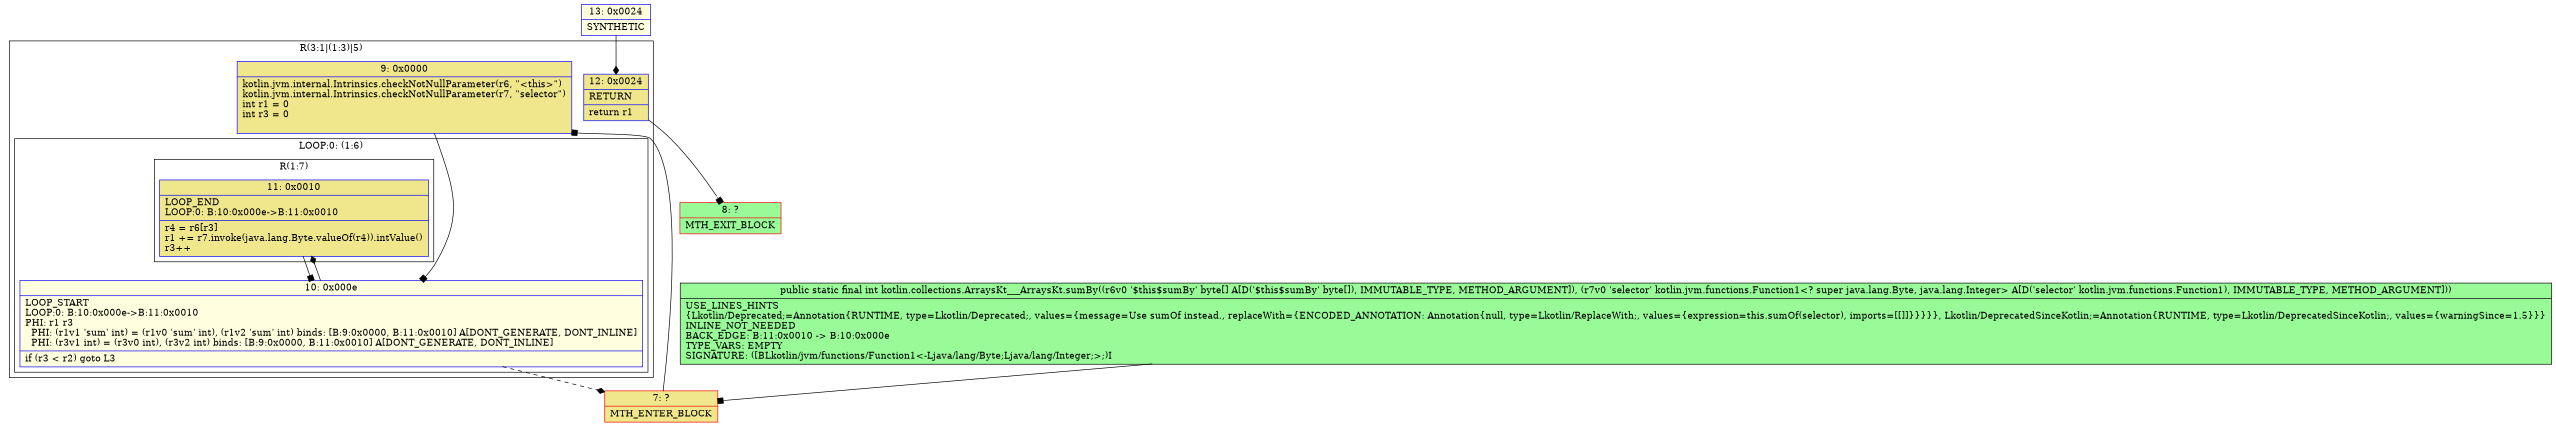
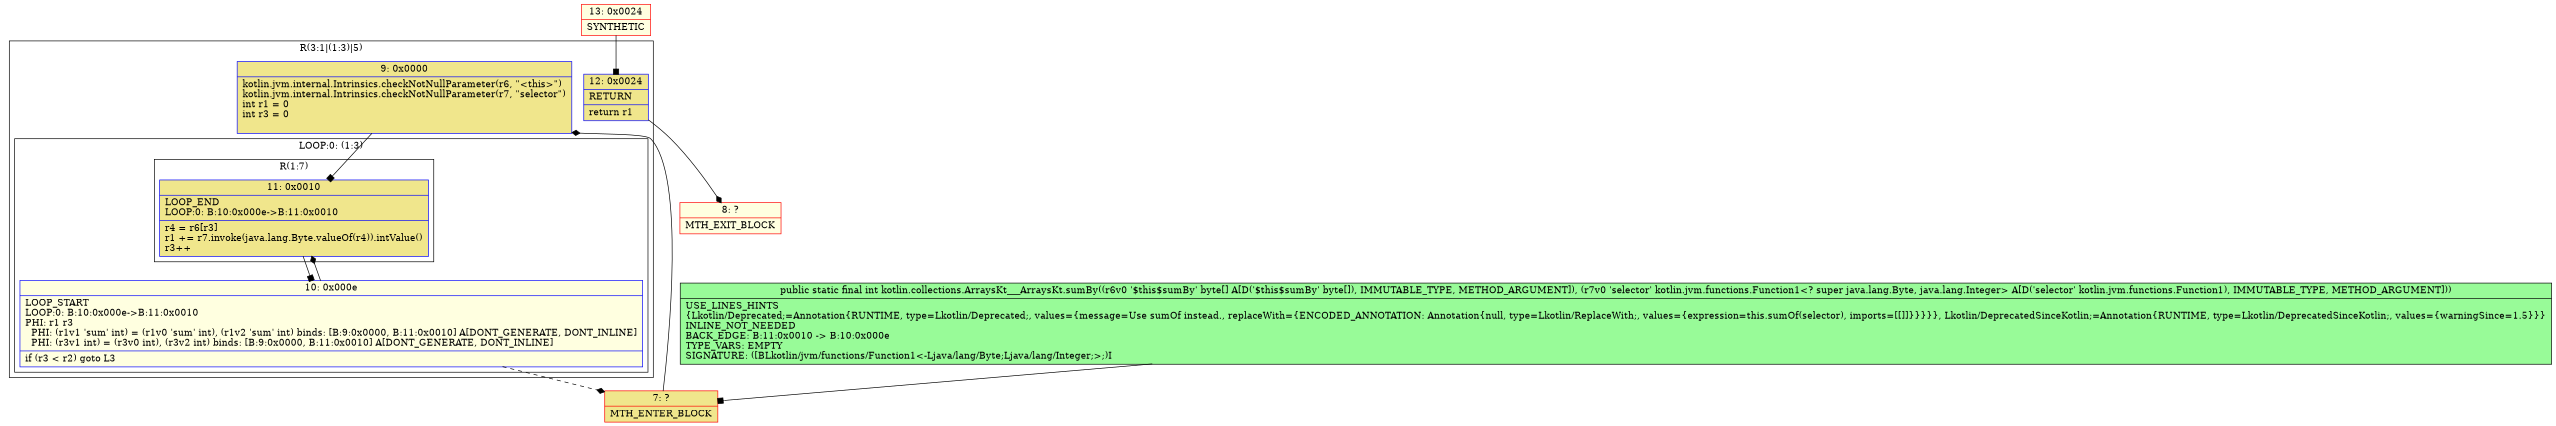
(616, 20) -> (616, 20)
(616, 51) -> (616, 51)
(331, 146) -> (331, 146)
(686, 155) -> (686, 155)
(453, 206) -> (353, 154)
(730, 218) -> (730, 218)
(672, 227) -> (672, 227)
